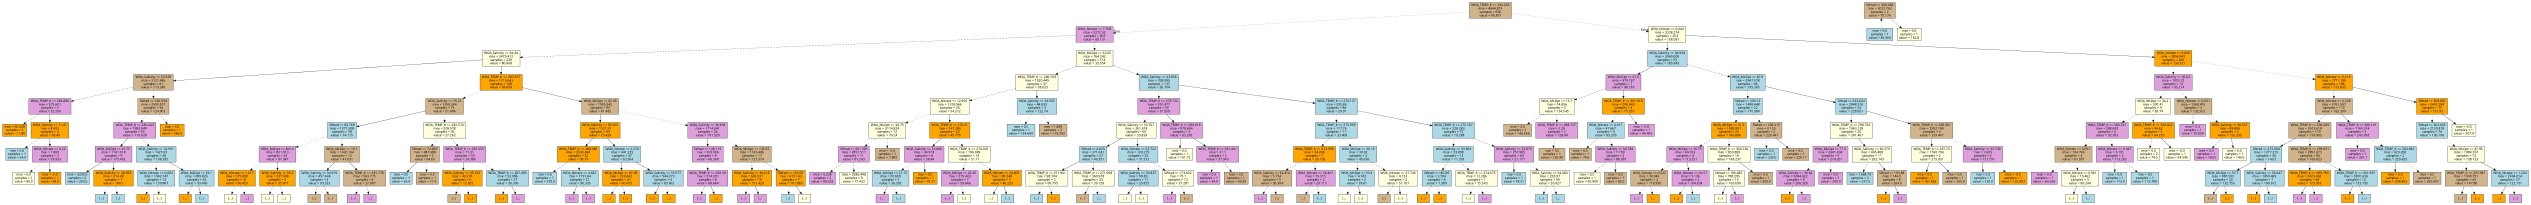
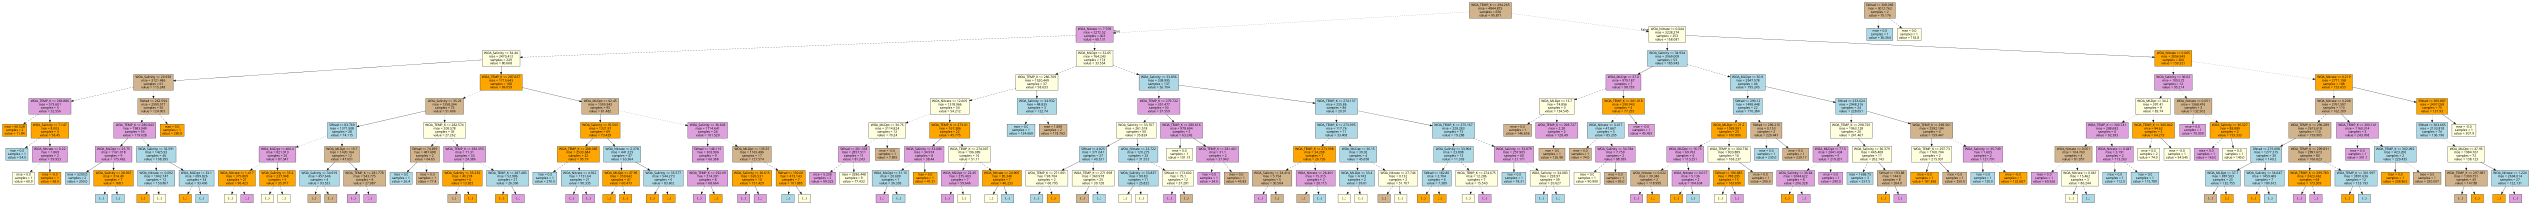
(1881, 24) -> (1878, 22)
(1729, 178) -> (1729, 178)
